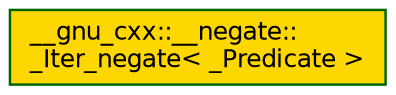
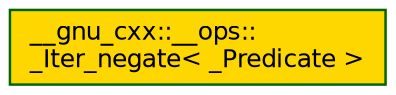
(198, 47) -> (198, 47)
